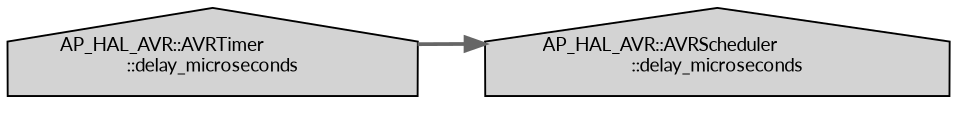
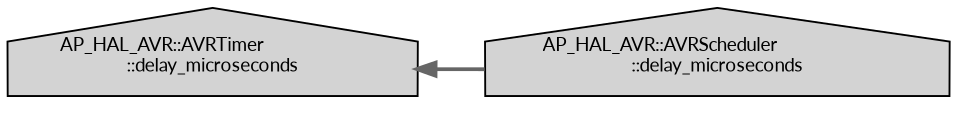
(442, 44) -> (460, 69)
